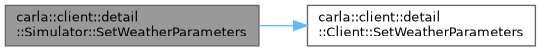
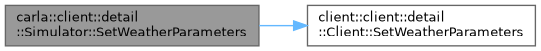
(421, 26) -> (421, 26)
